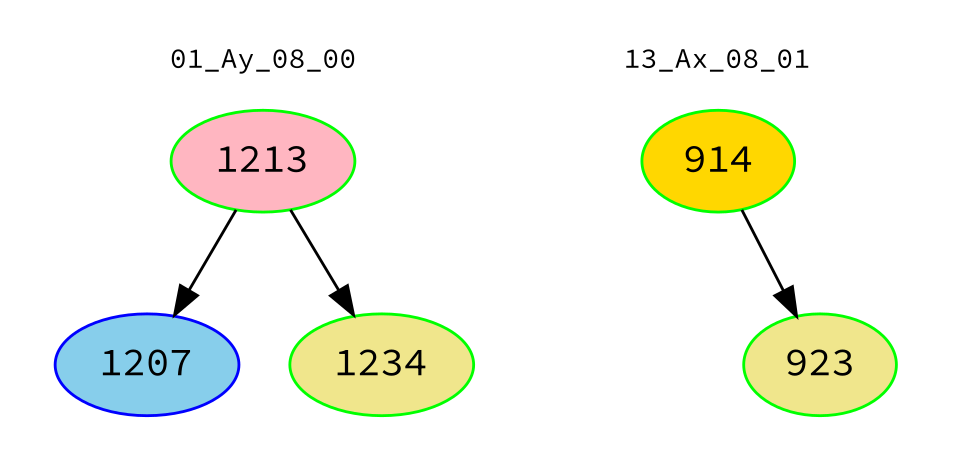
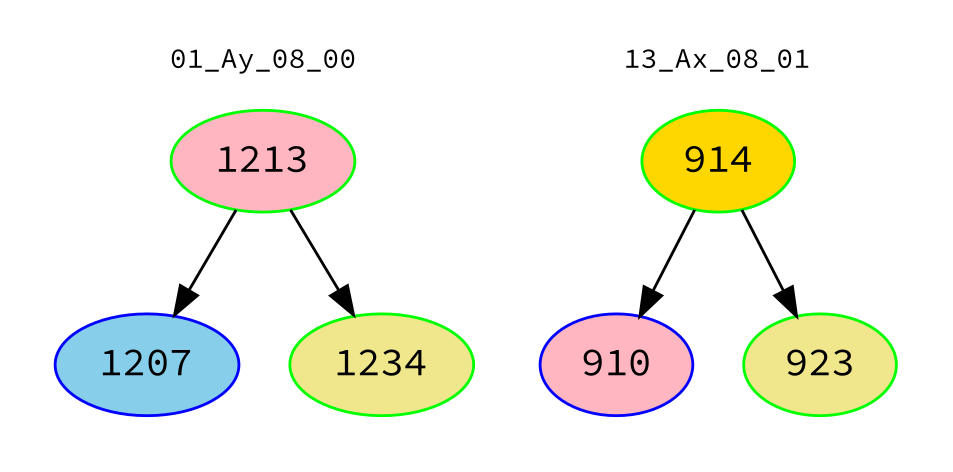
none -> (616, 365)
